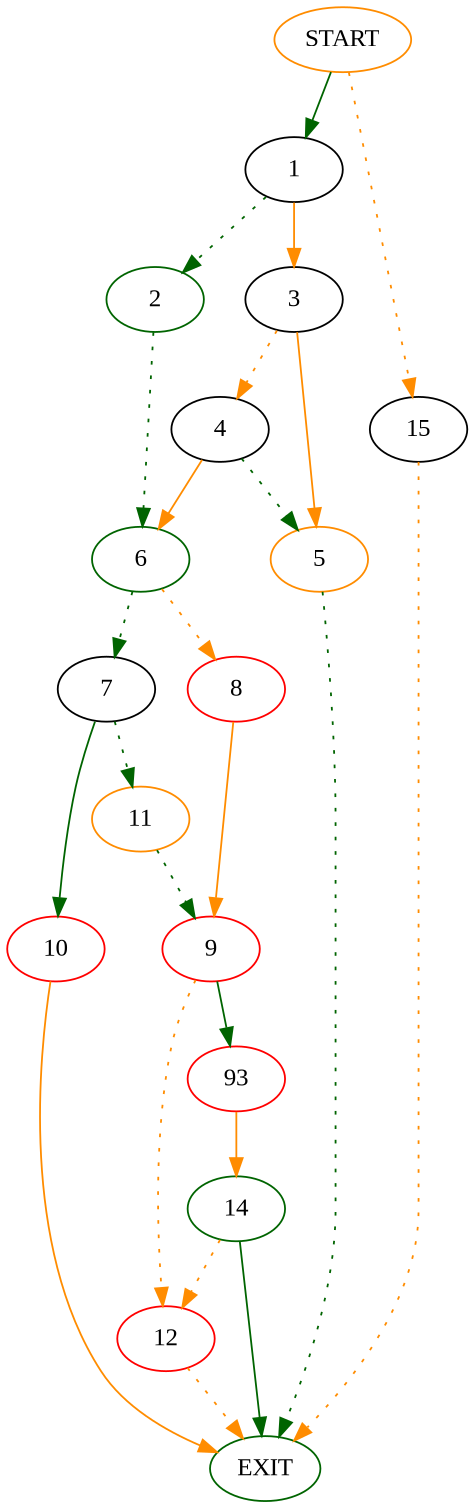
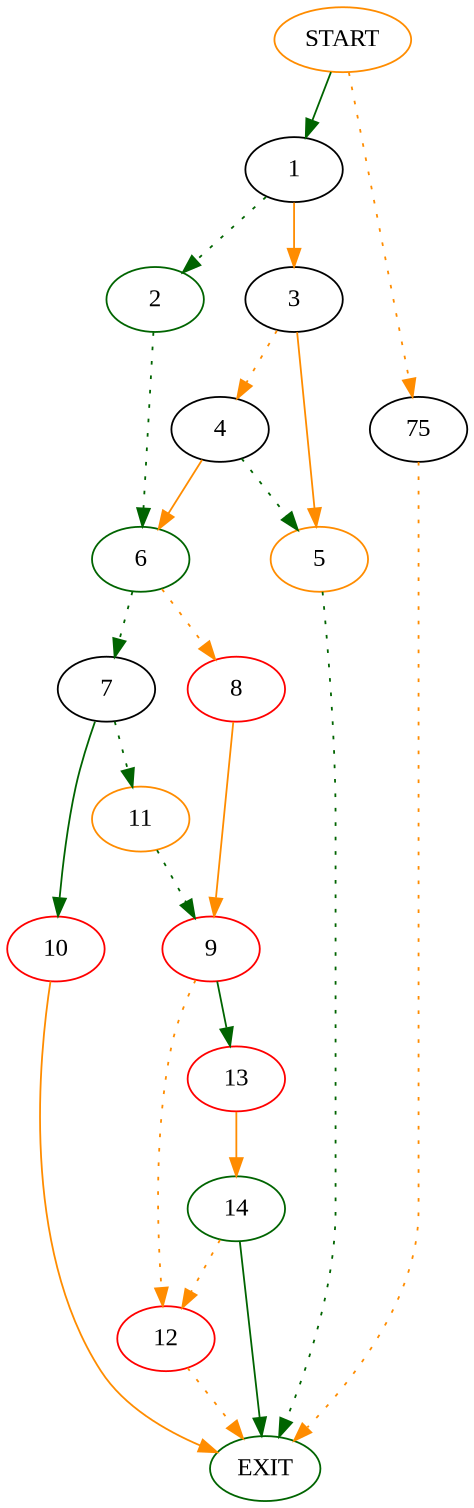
(419, 429) -> (419, 429)
(236, 1079) -> (236, 1079)
